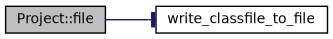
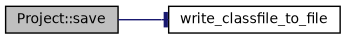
(56, 20) -> (62, 20)
